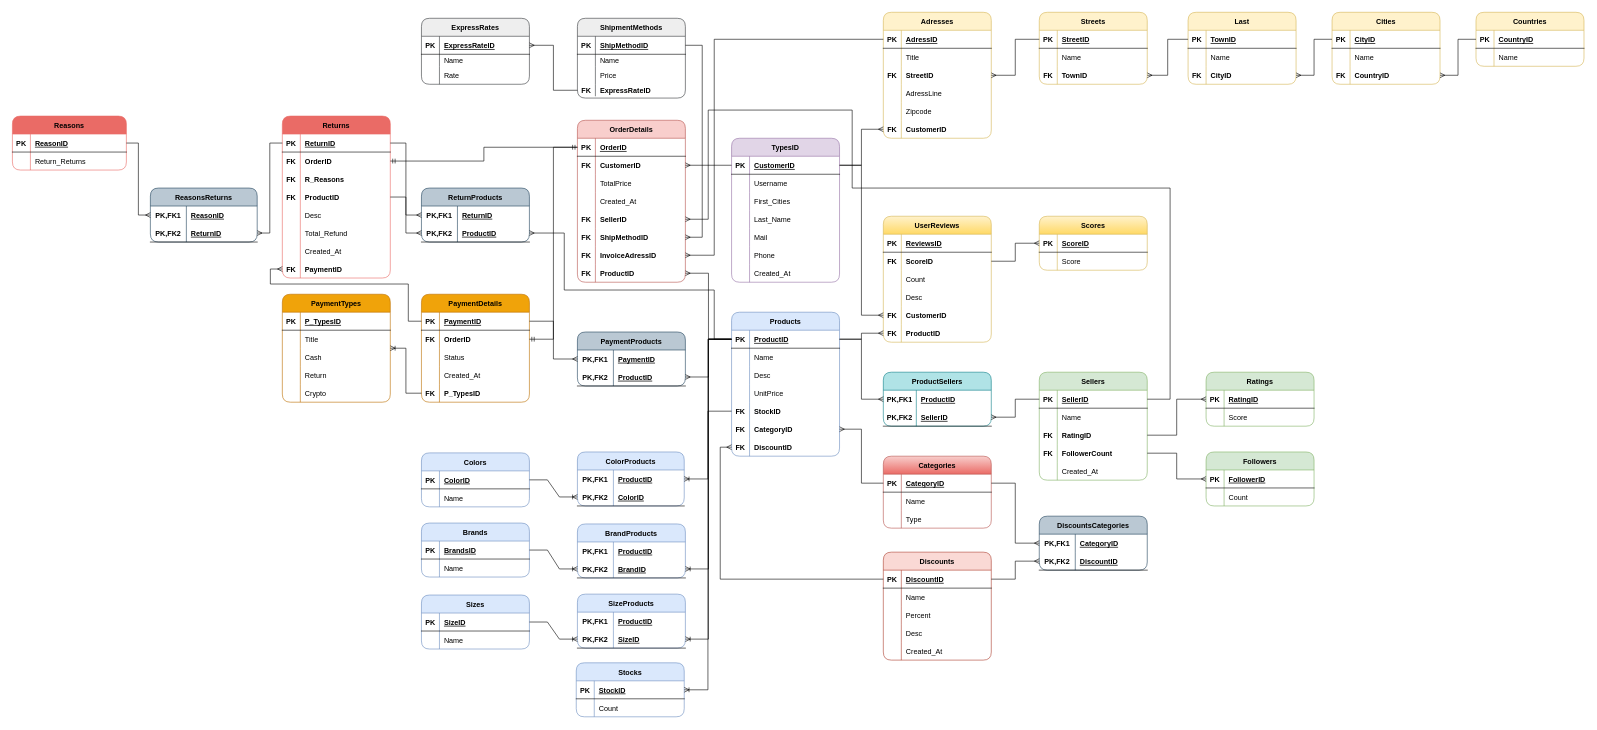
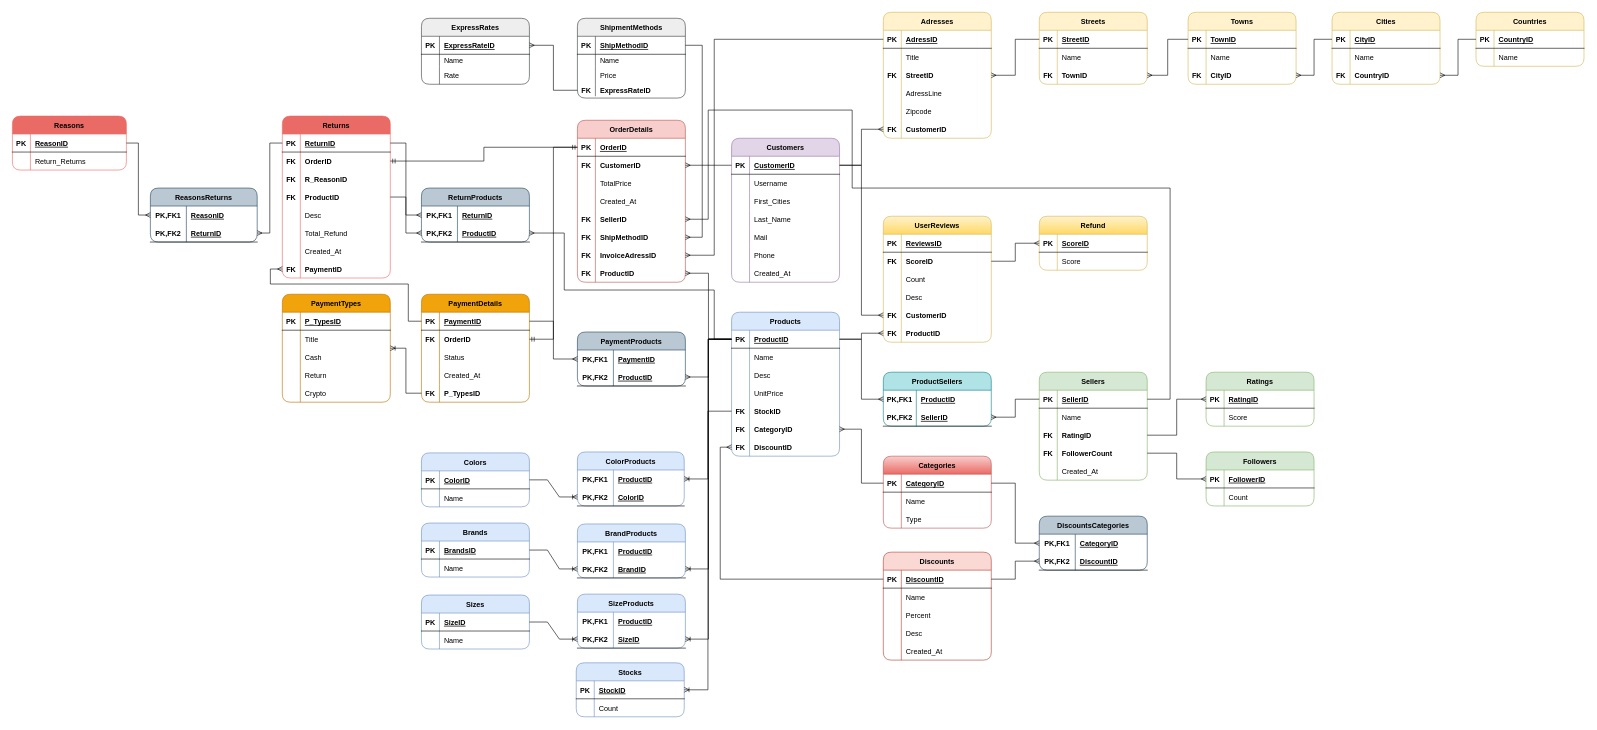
(1242, 22) -> (1242, 22)
(785, 148) -> (785, 148)
(323, 179) -> (325, 179)
(1093, 226) -> (1093, 226)
